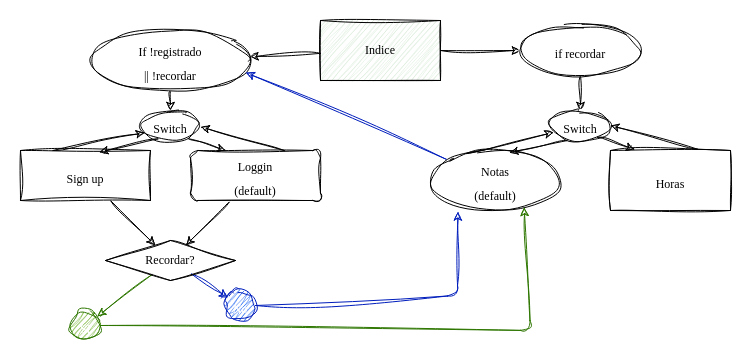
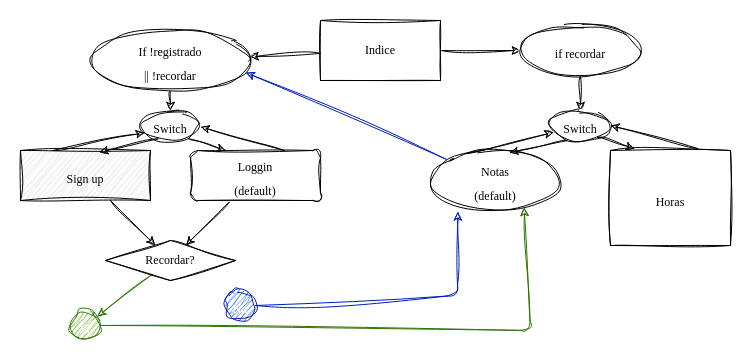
(381, 51) -> (381, 51)
(86, 176) -> (86, 176)
(671, 181) -> (671, 198)
(207, 284) -> none
